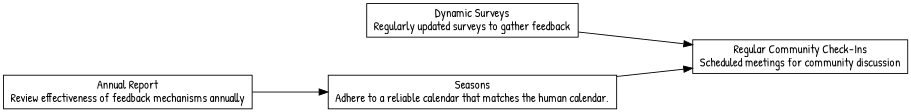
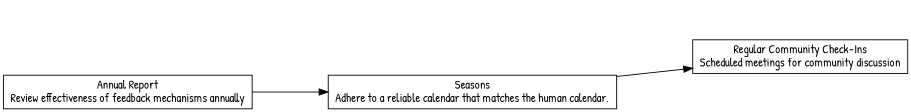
(472, 20) -> none
